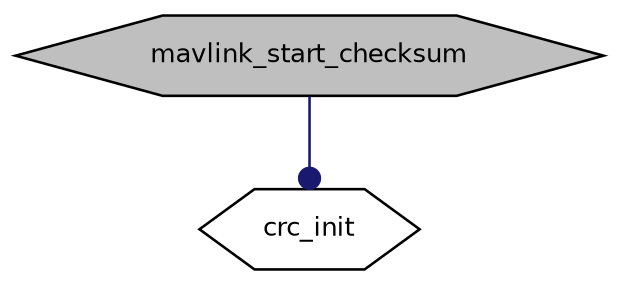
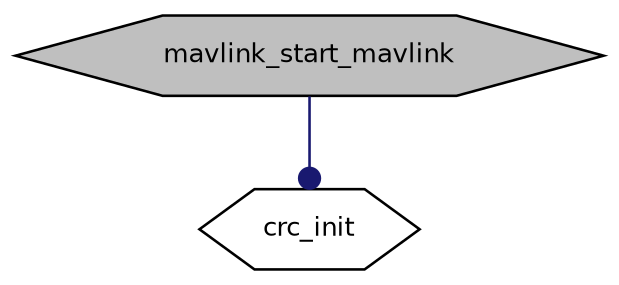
(310, 56) -> (310, 56)
